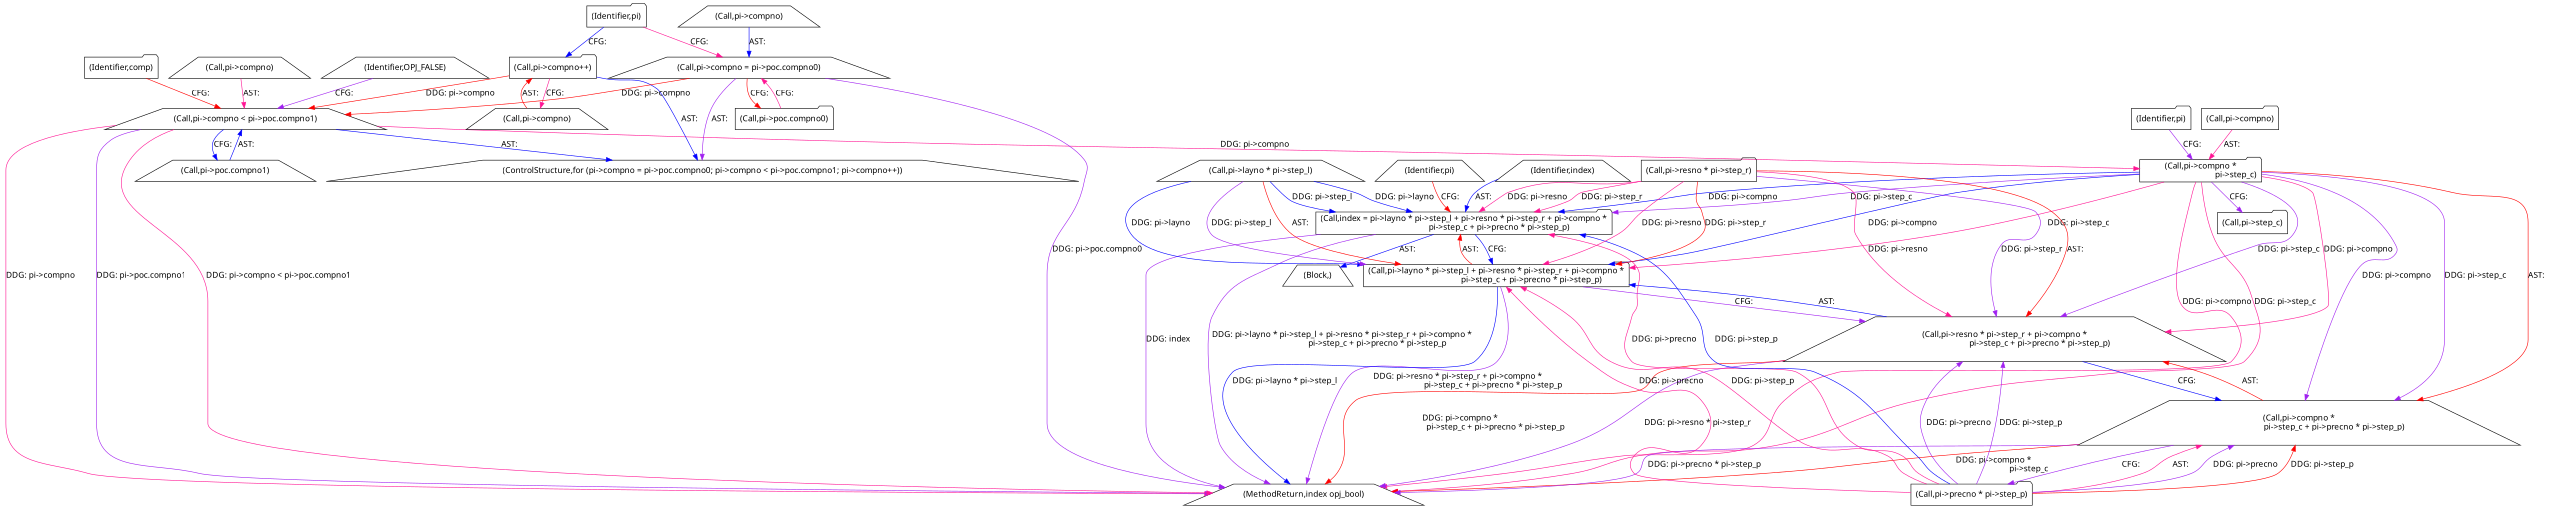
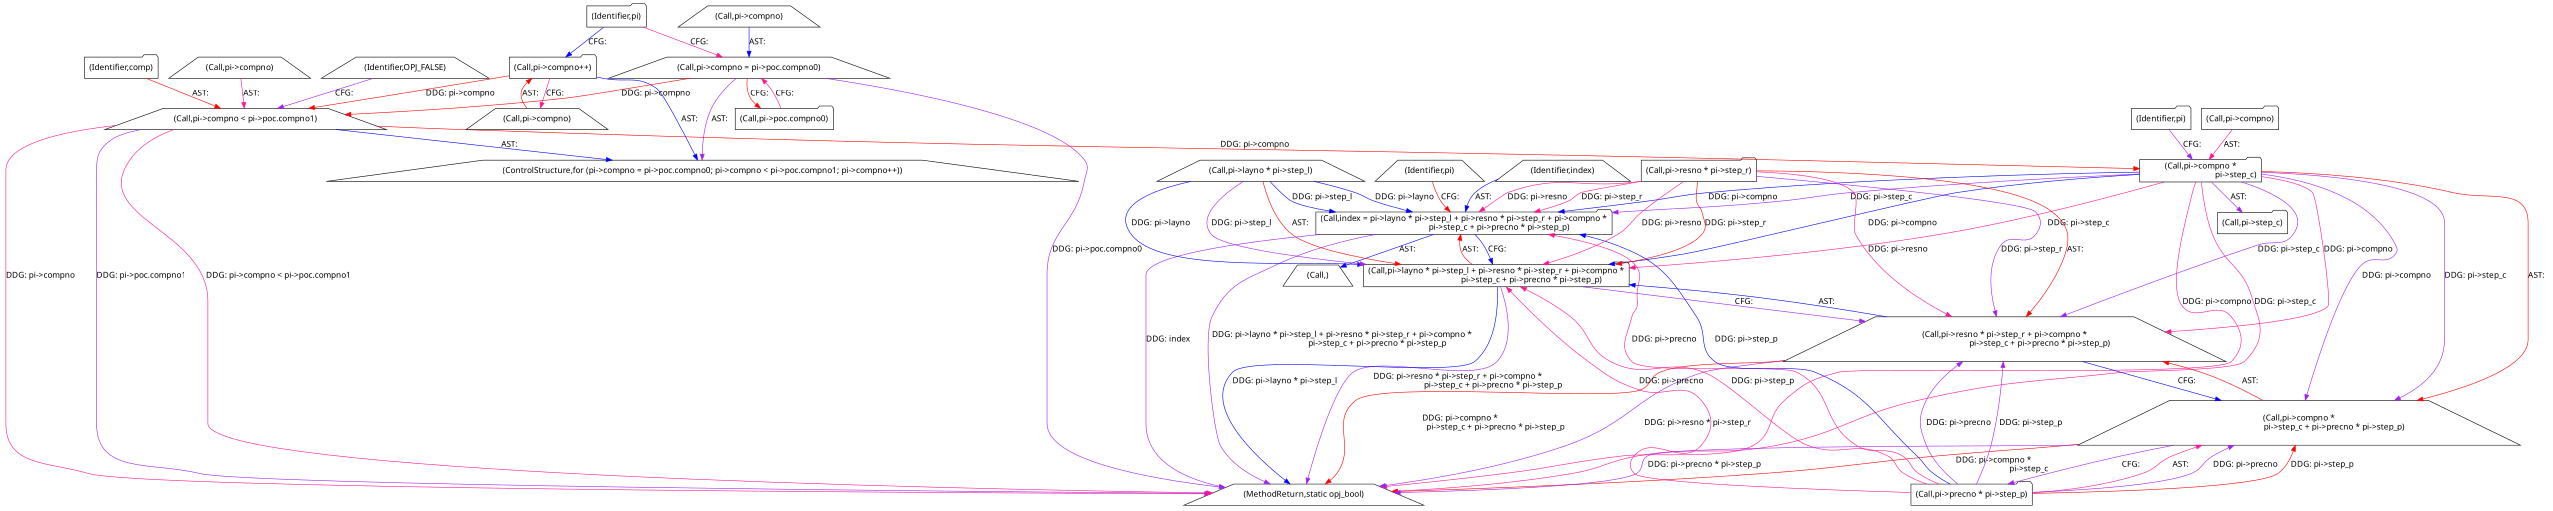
(202, 93) -> (202, 93)
(1255, 149) -> (1255, 149)
(226, 171) -> none
(2240, 197) -> (2240, 197)
(1318, 276) -> (1318, 276)
(1304, 495) -> (1304, 495)
